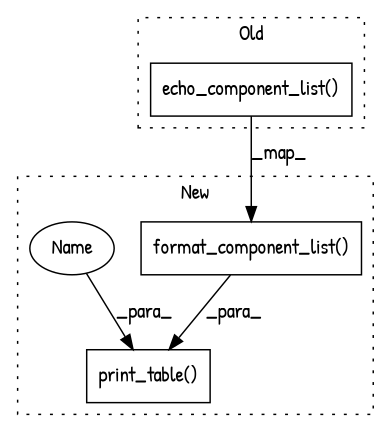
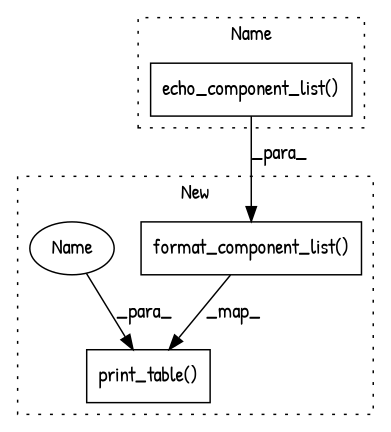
(251, 35) -> (251, 35)
(279, 154) -> (280, 154)
(234, 312) -> (234, 312)
